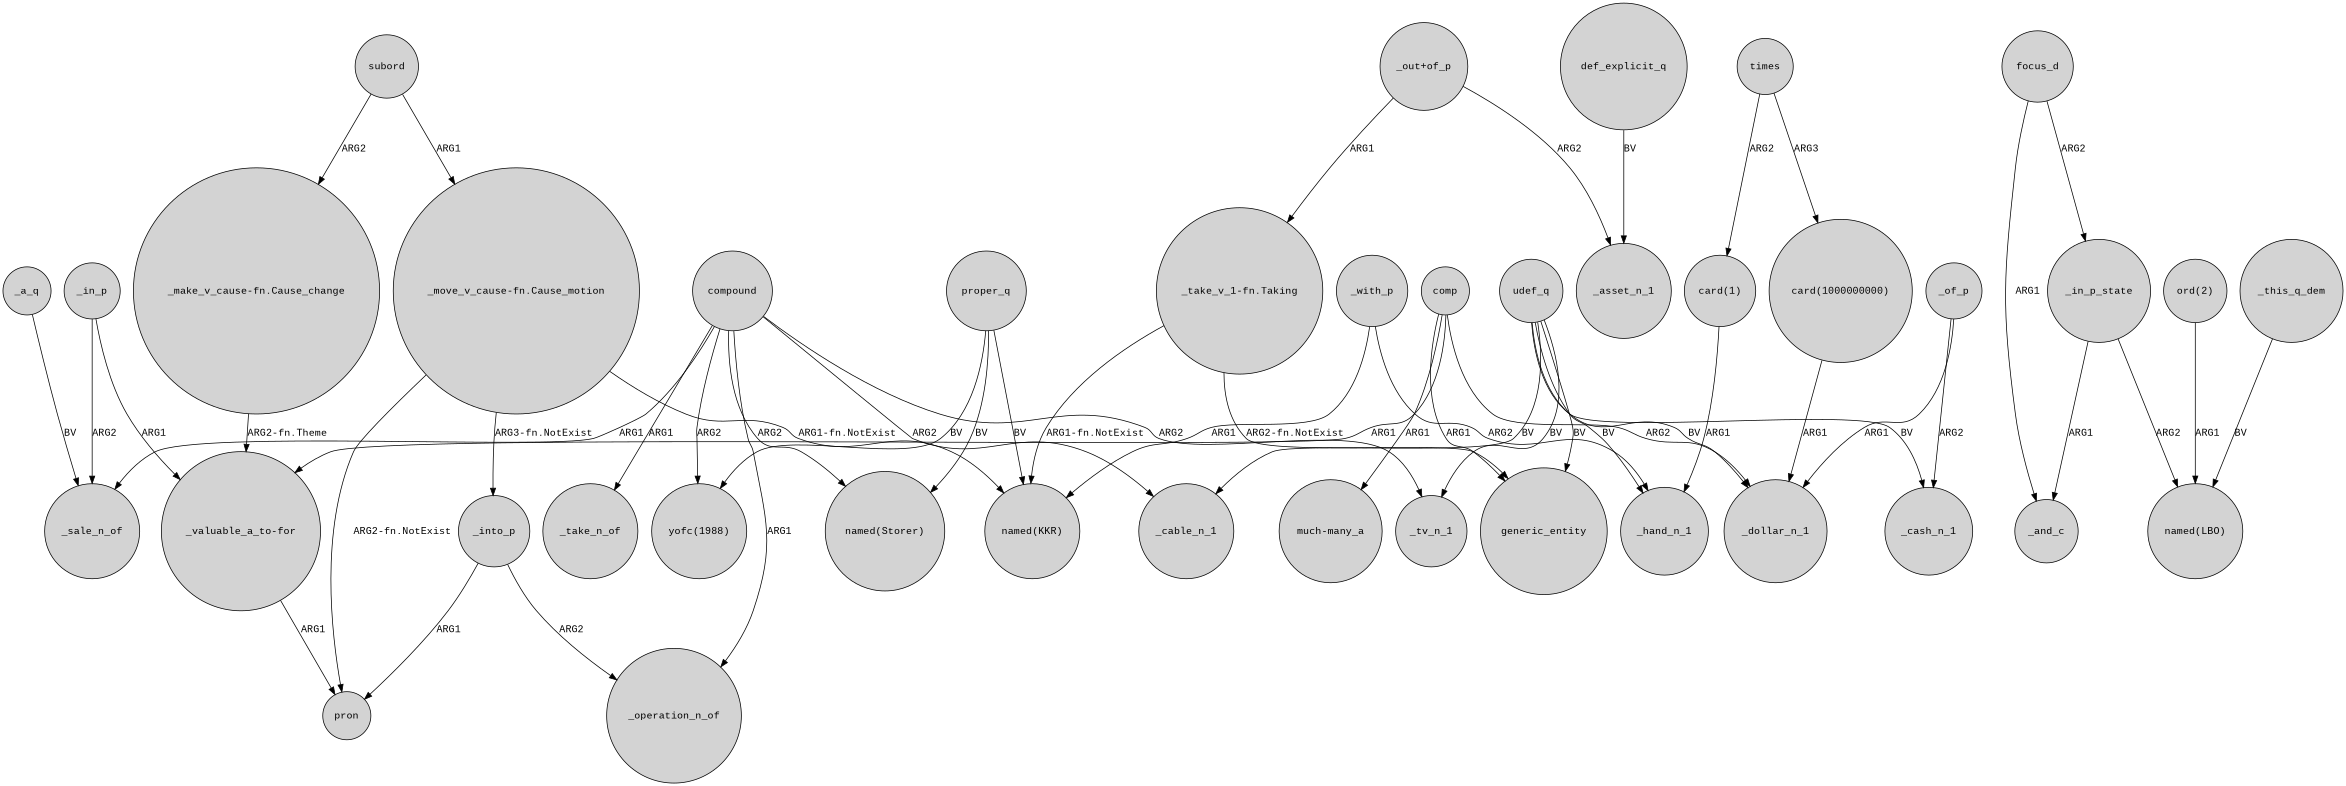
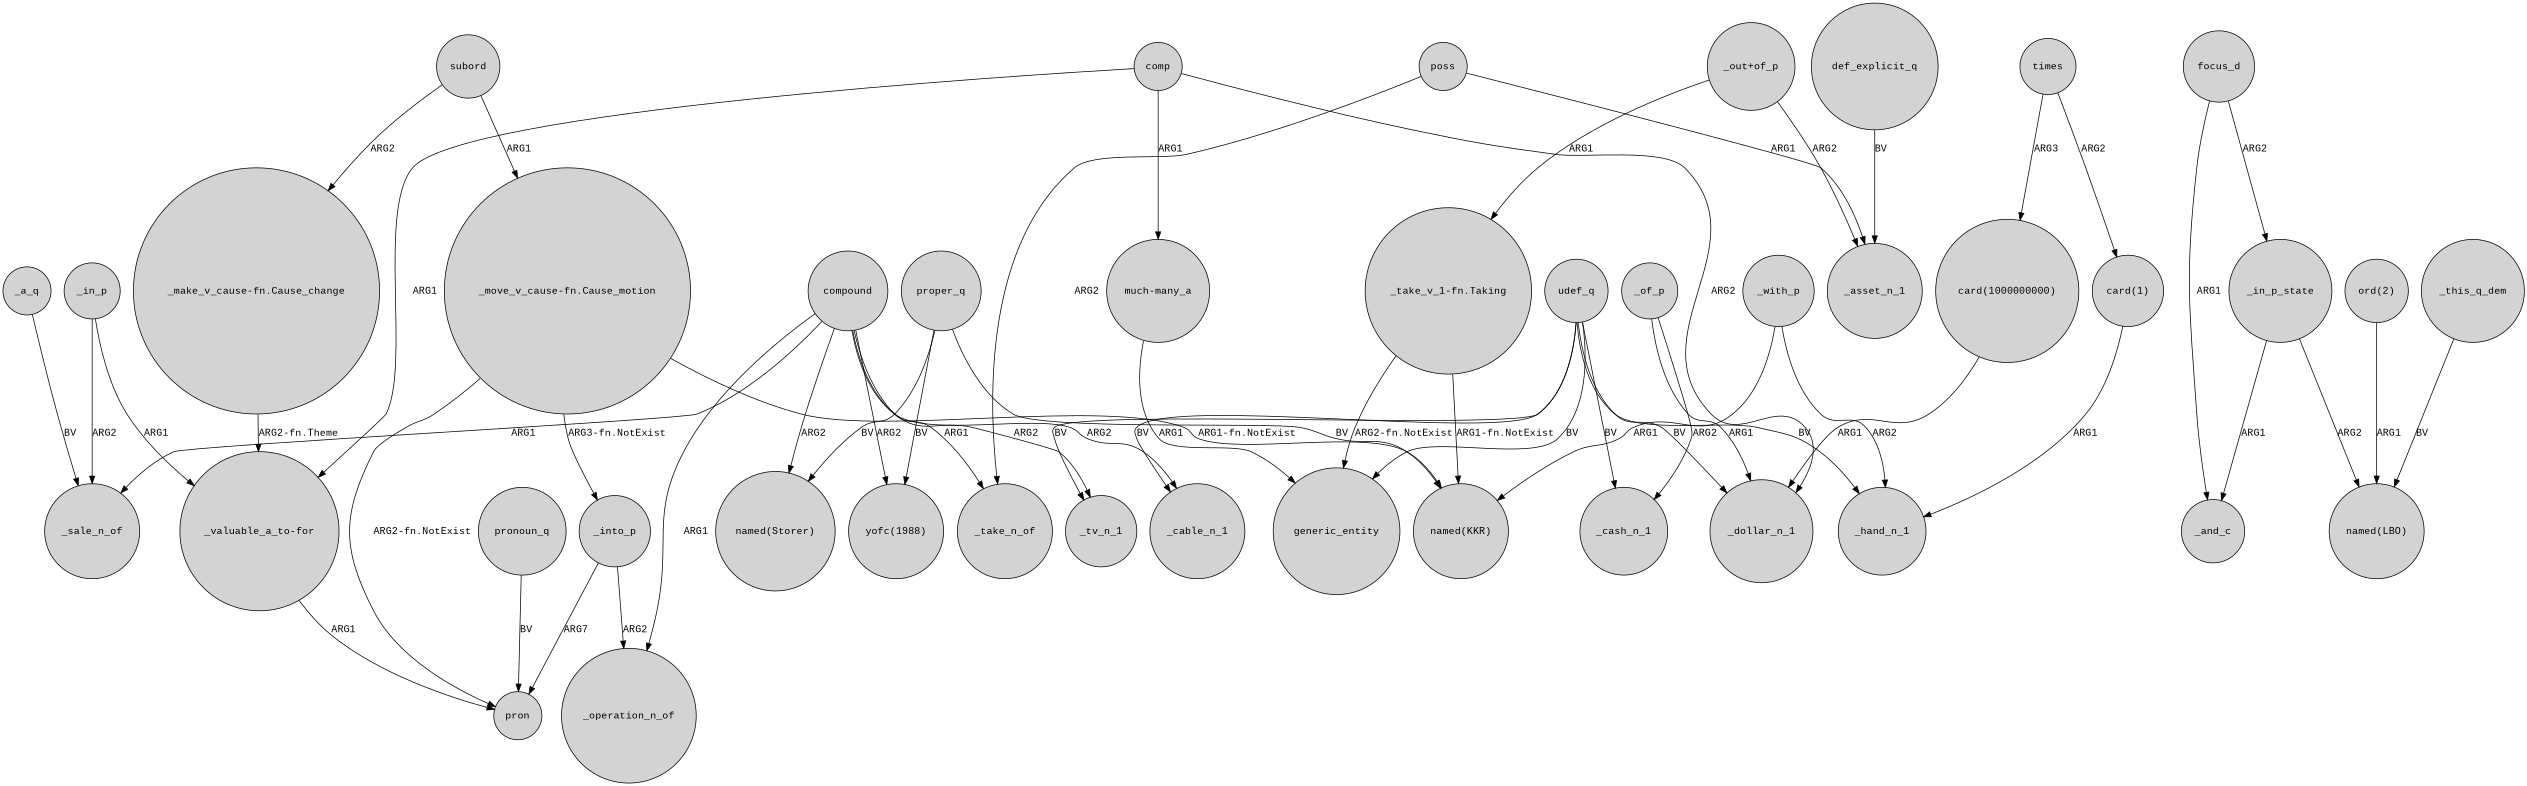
none -> (1443, 66)
(1435, 410) -> (1176, 446)
none -> (522, 531)
(449, 629) -> (576, 629)
